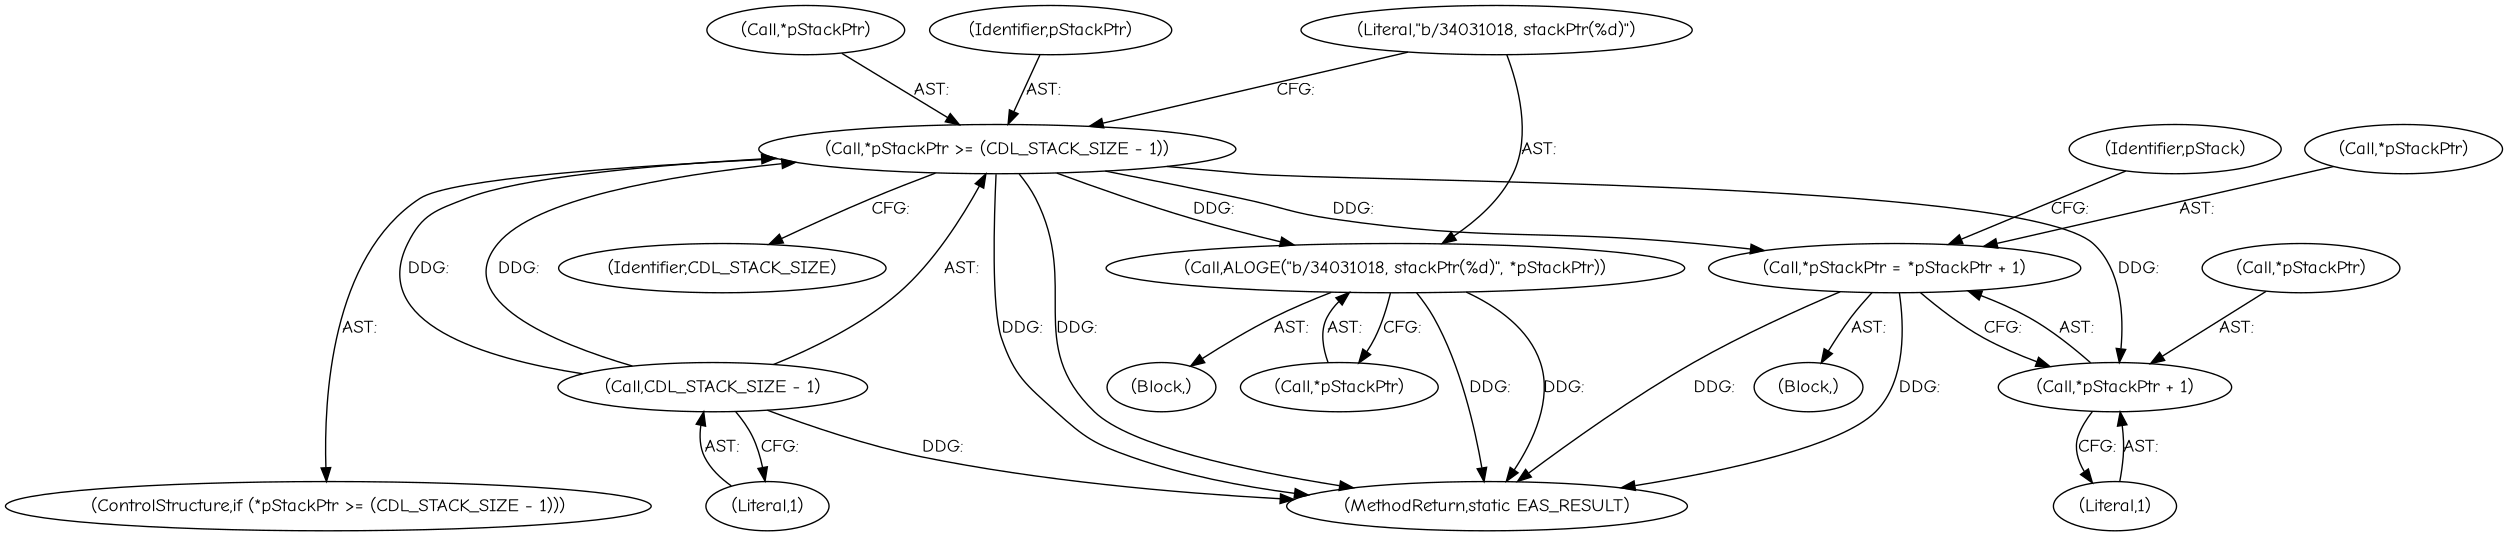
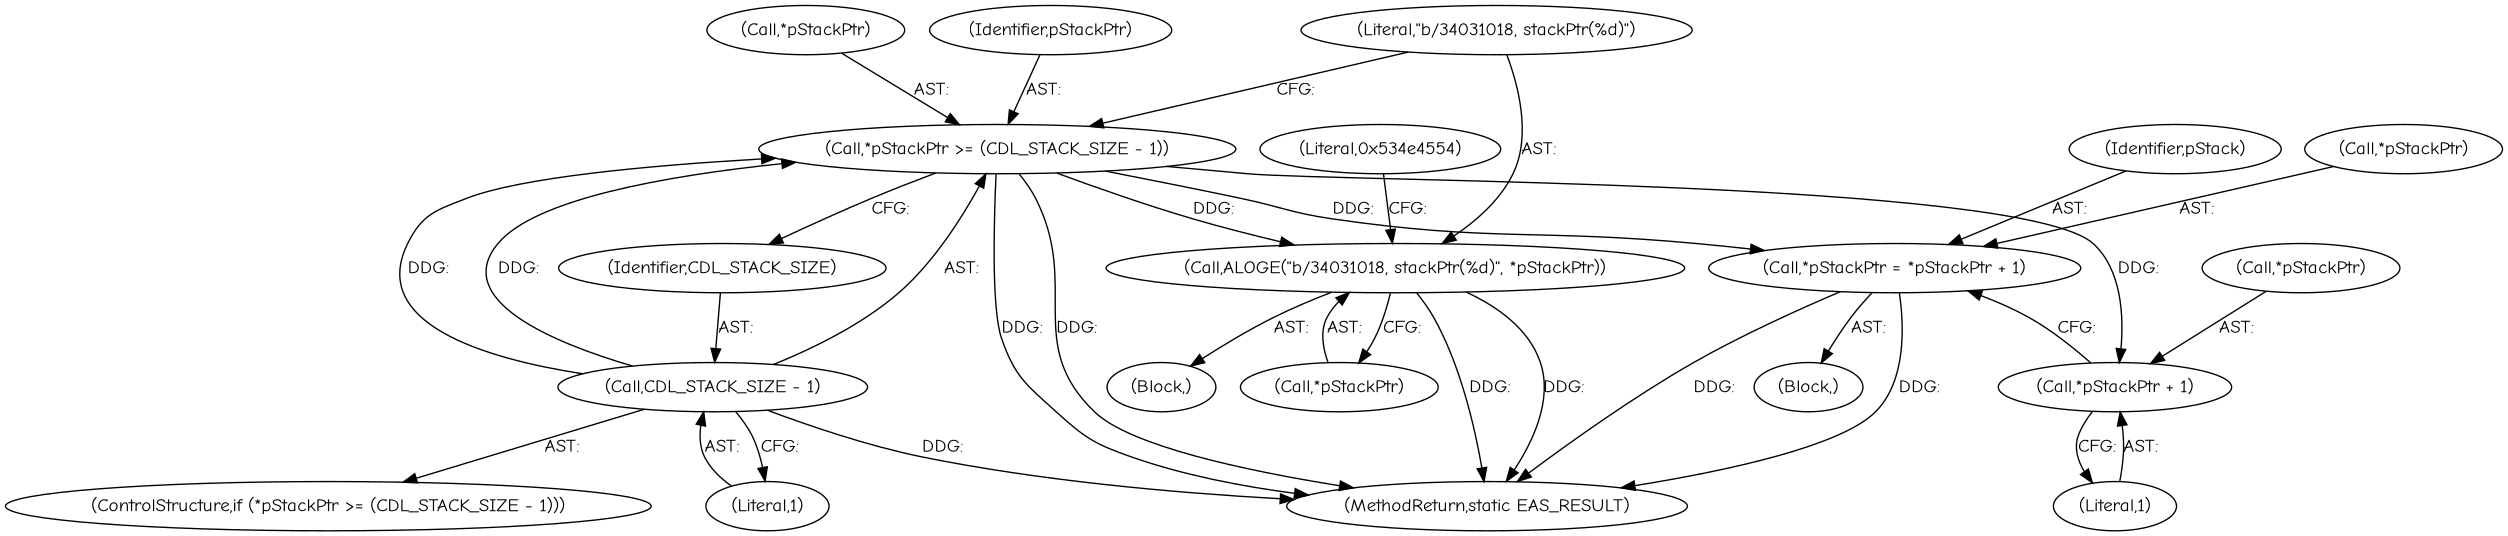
none -> (1380, 149)
(450, 189) -> (530, 444)
(2073, 209) -> (2073, 209)
none -> (718, 321)
(2080, 328) -> (2080, 328)
(1975, 333) -> none
